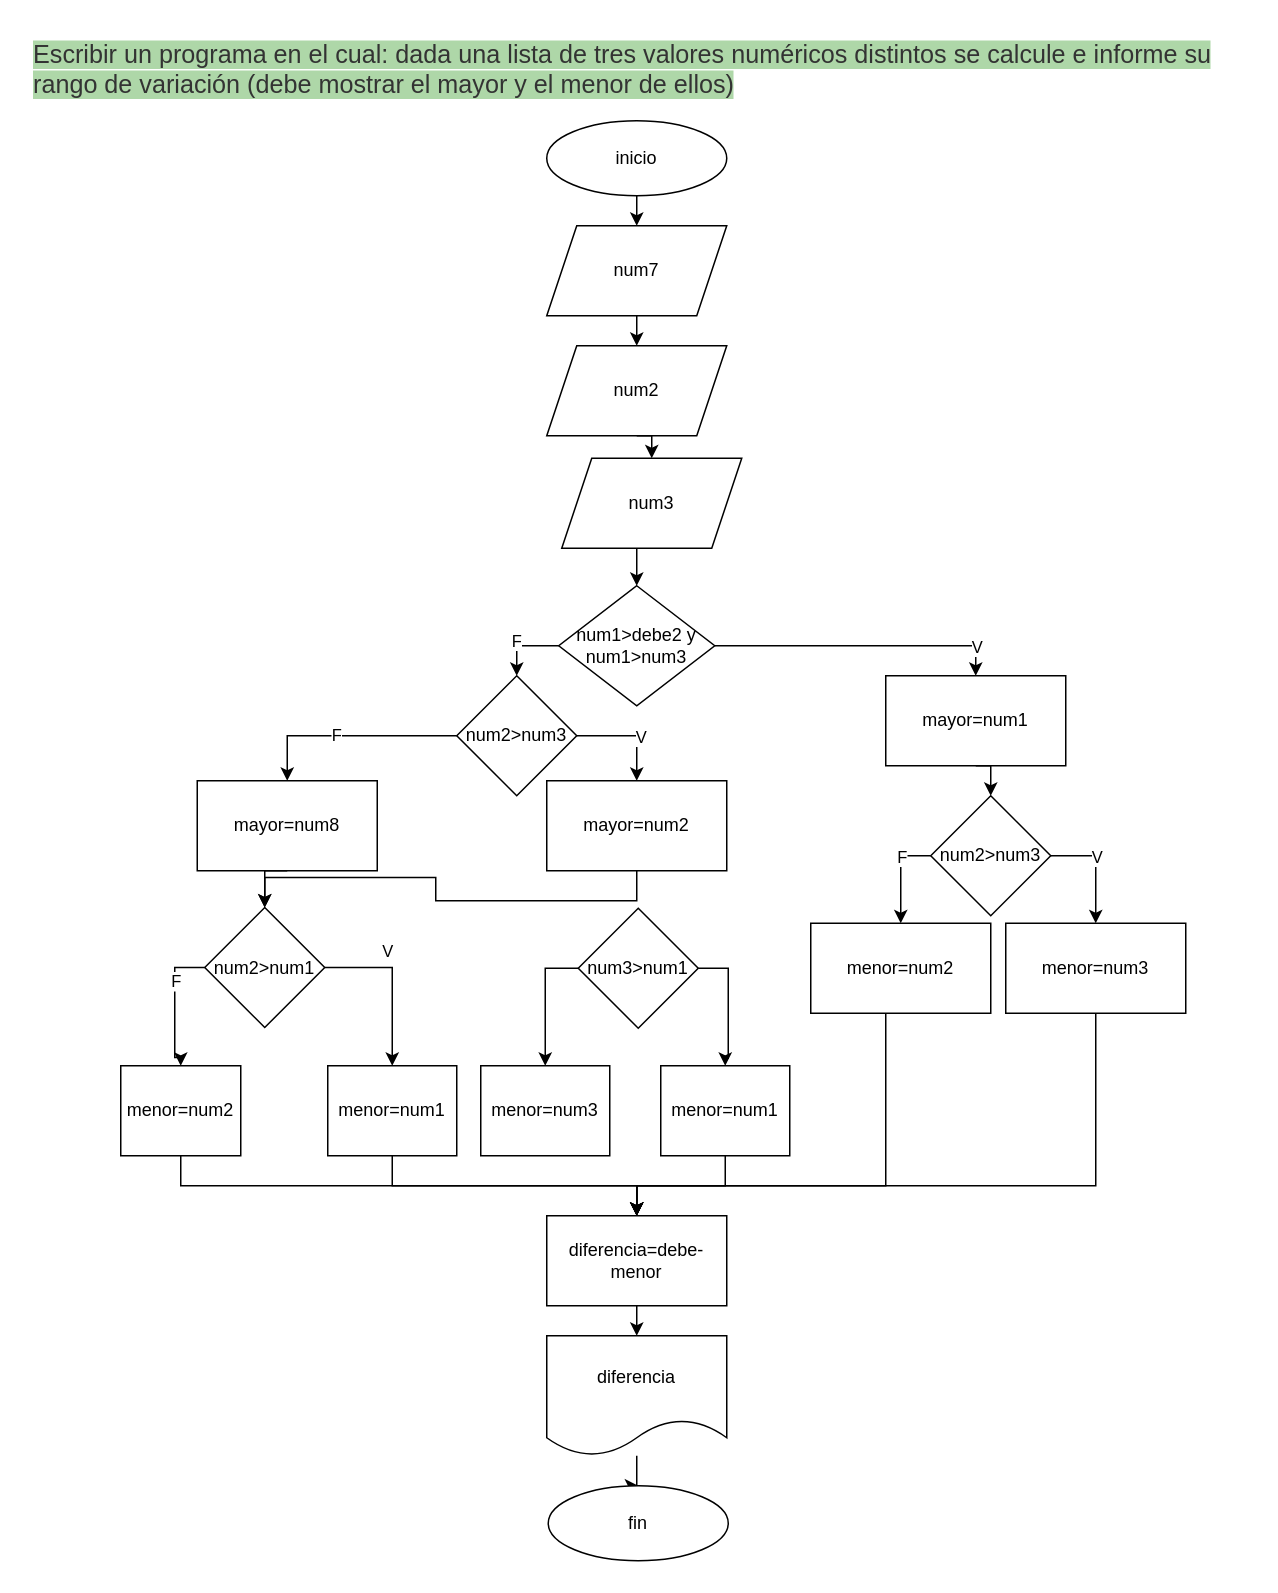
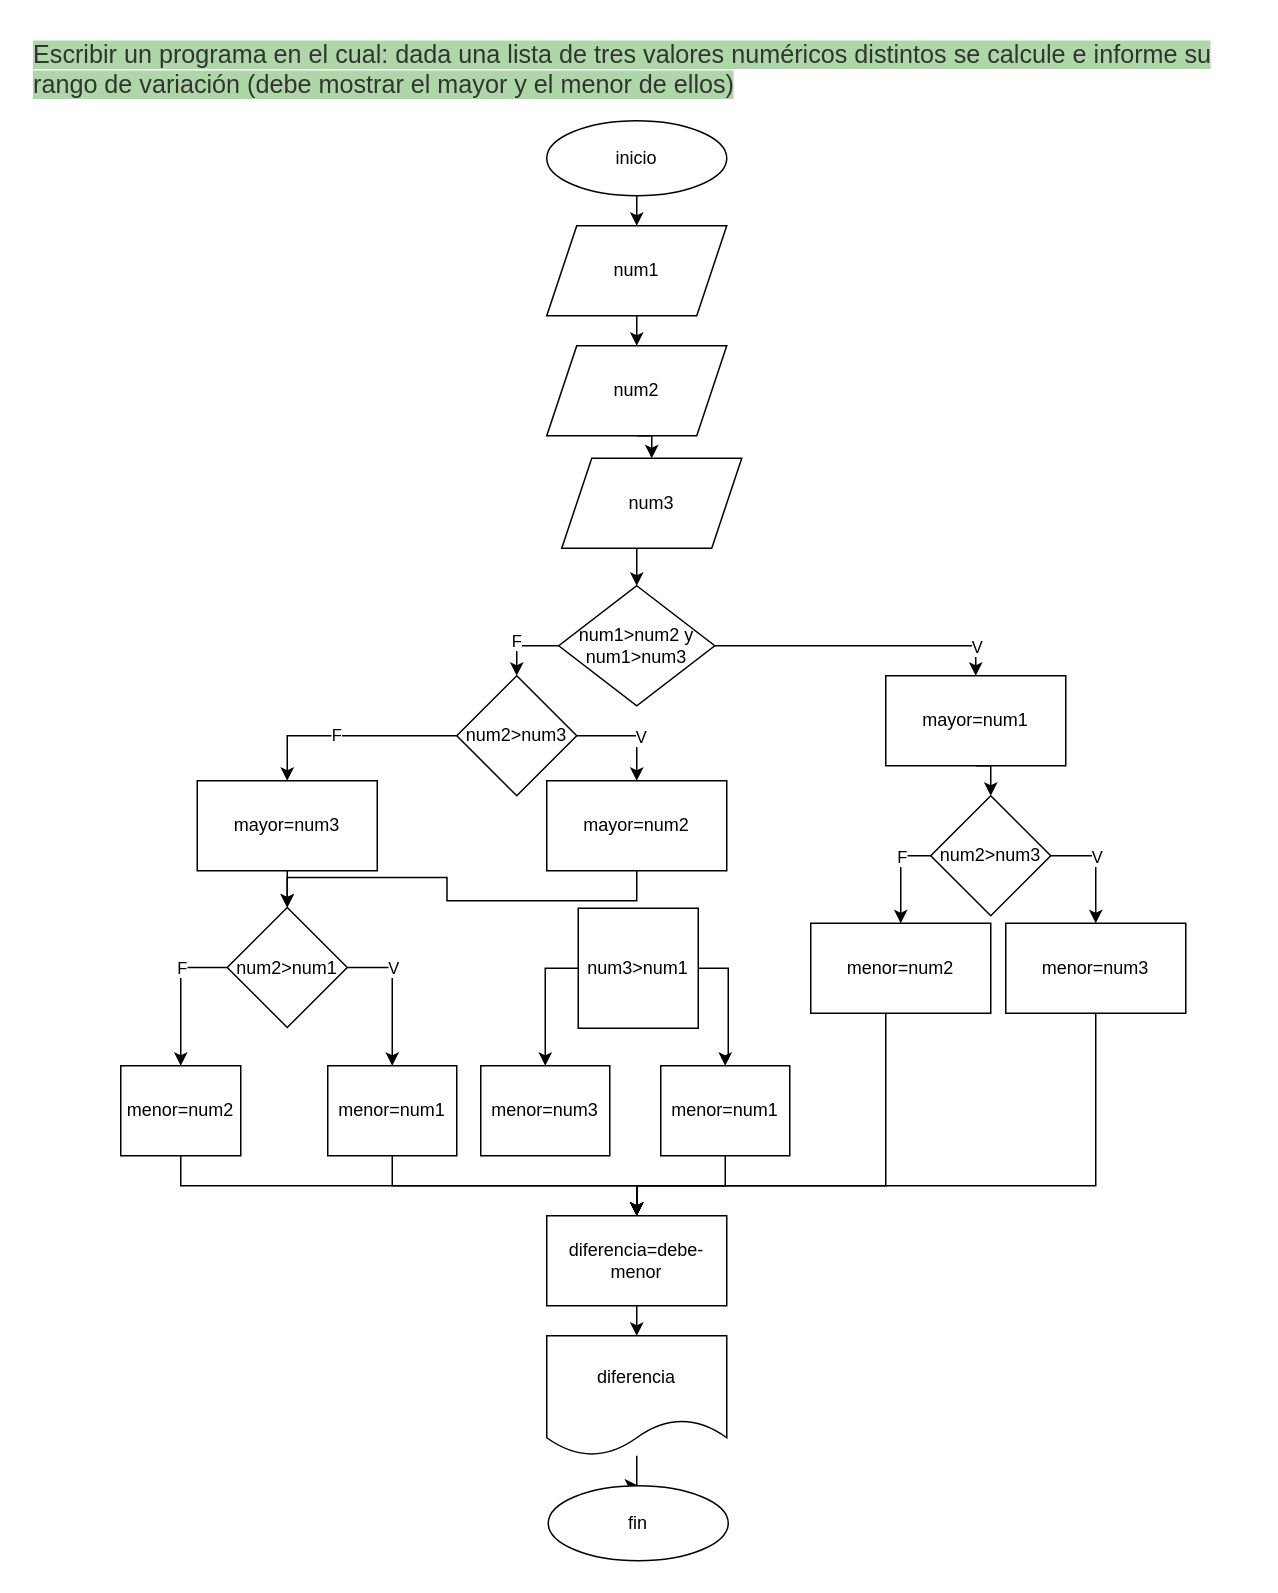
(637, 271) -> (637, 271)
(637, 646) -> (637, 646)
(287, 826) -> (287, 826)
(265, 968) -> (287, 968)
(638, 968) -> (638, 968)
